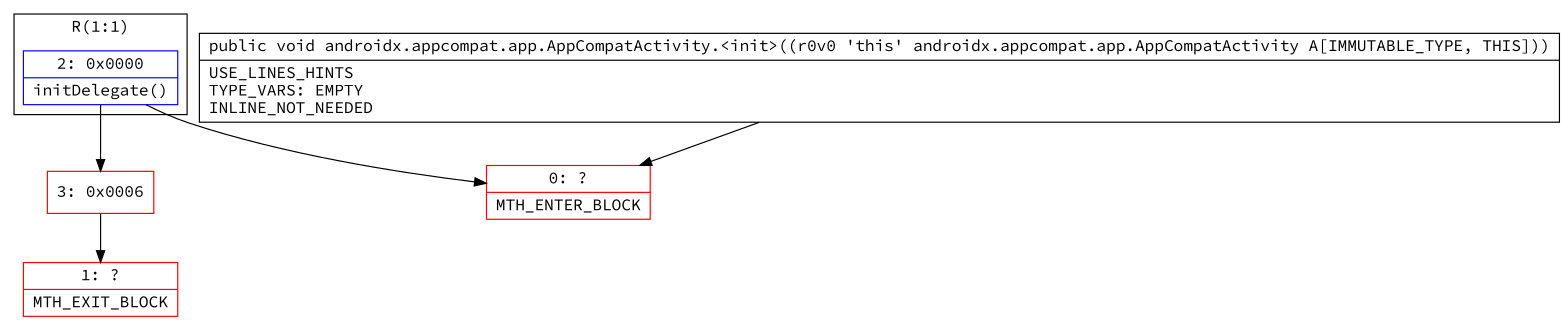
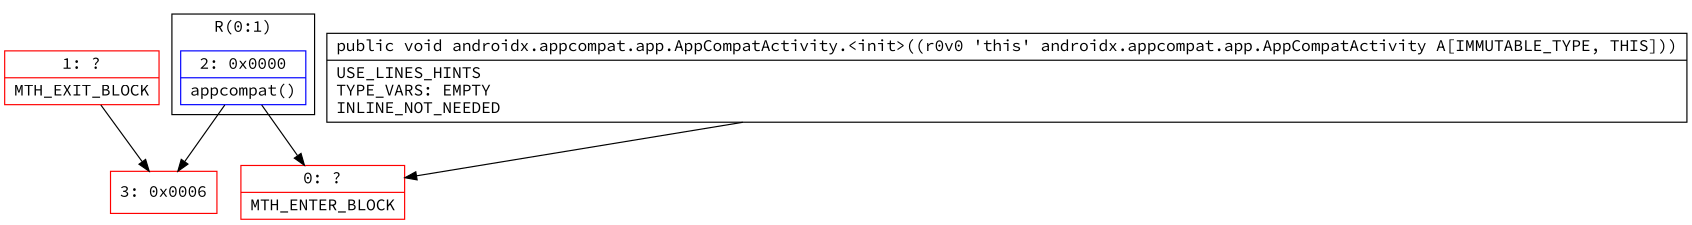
(101, 27) -> (243, 27)
(101, 91) -> (243, 91)
(101, 232) -> (121, 133)
